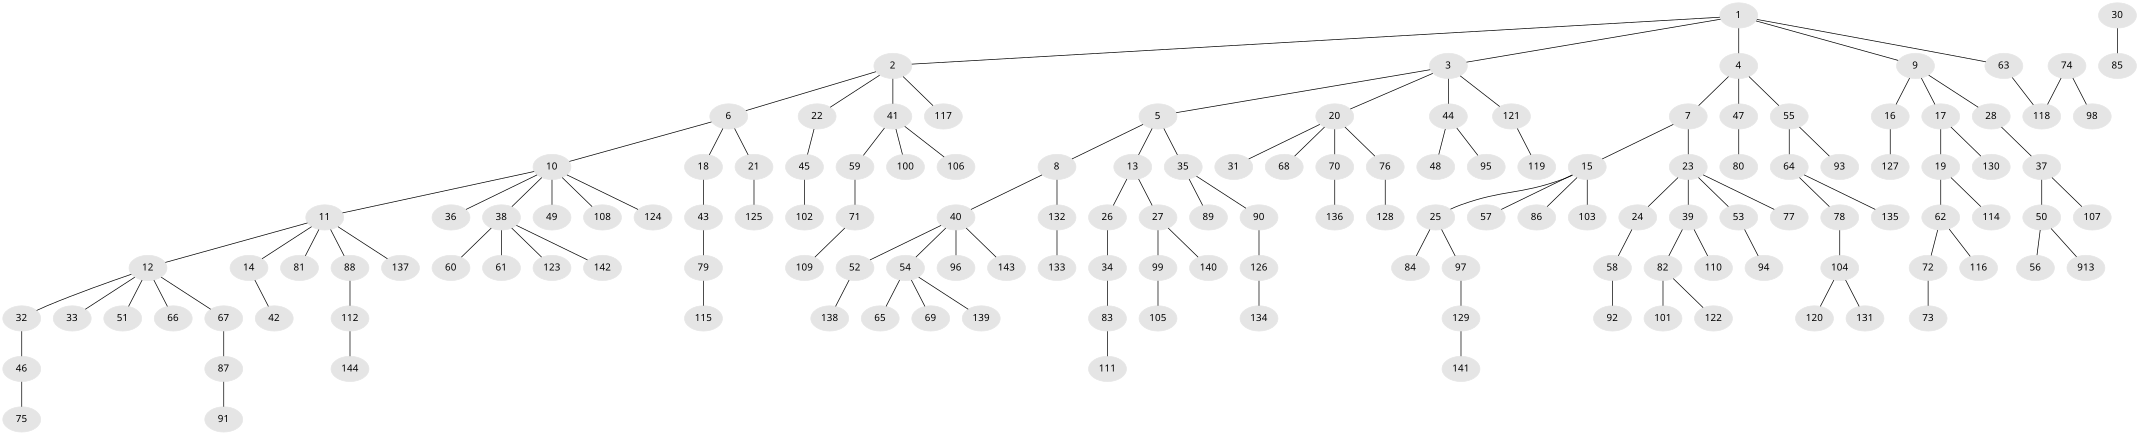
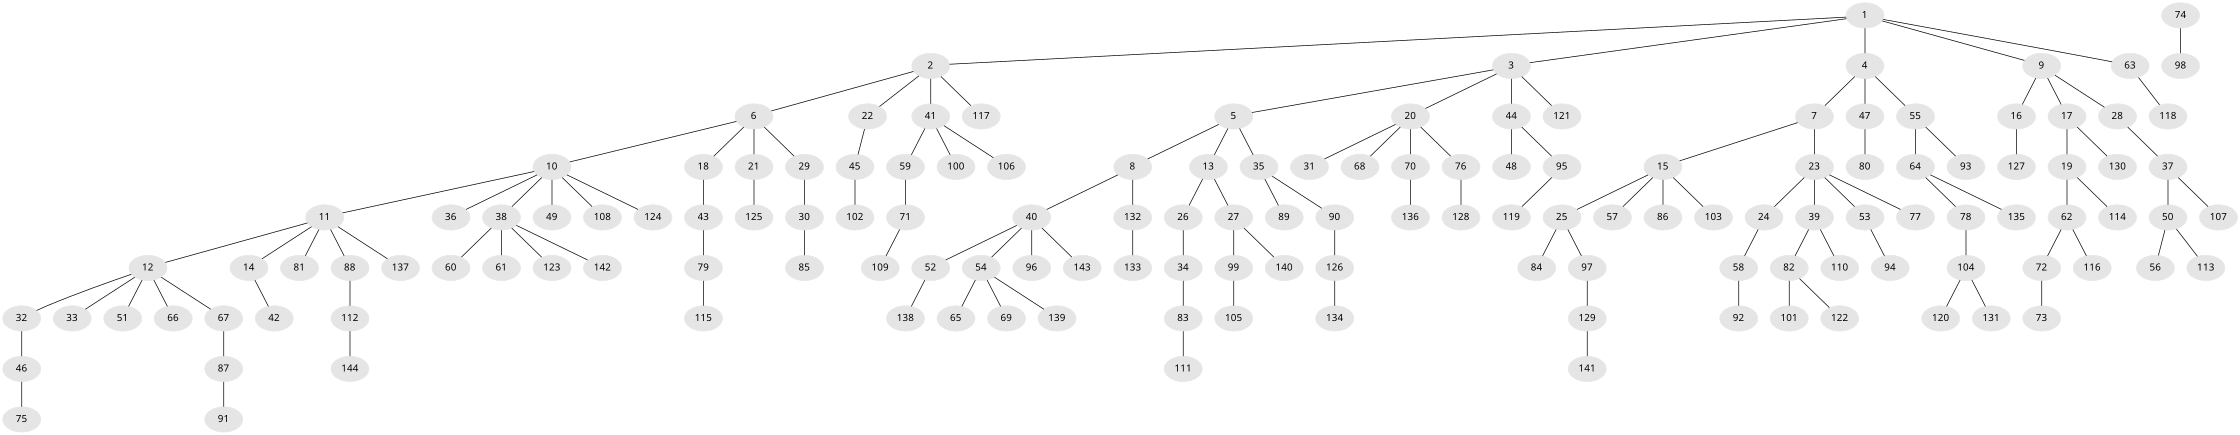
(2054, 91) -> none
(1524, 142) -> (1537, 192)
none -> (804, 167)
(2086, 268) -> (2206, 268)
